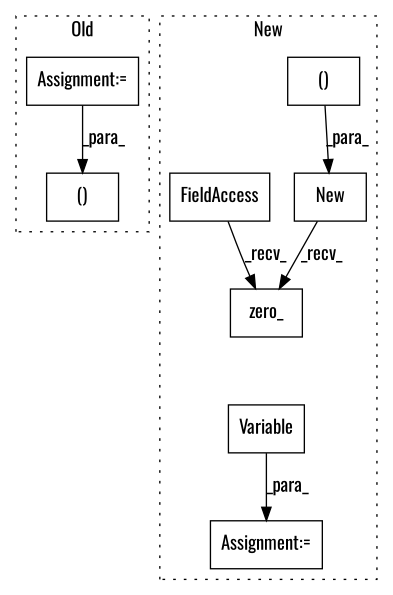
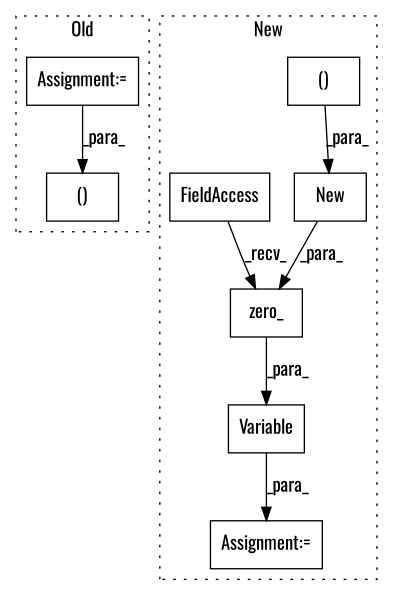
(322, 255) -> (322, 255)
none -> (266, 364)
